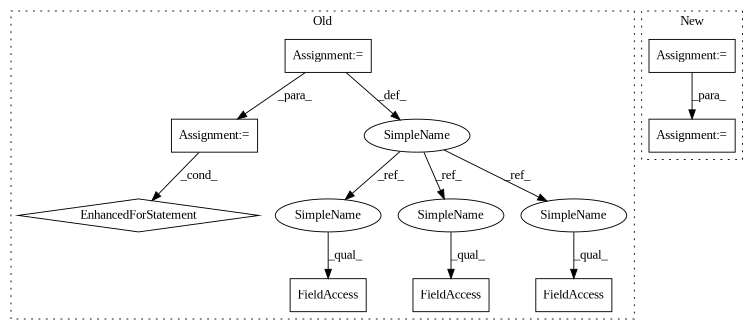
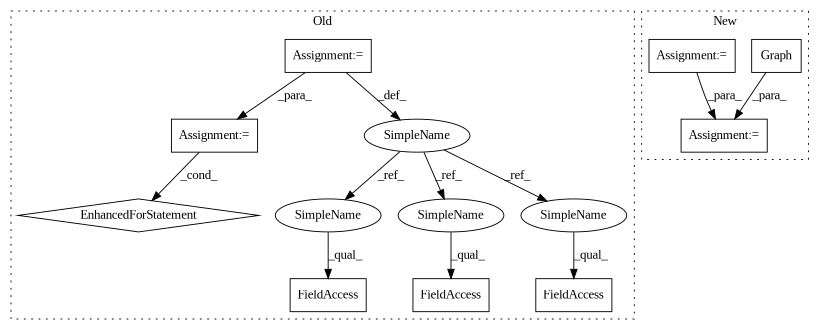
none -> (776, 56)
